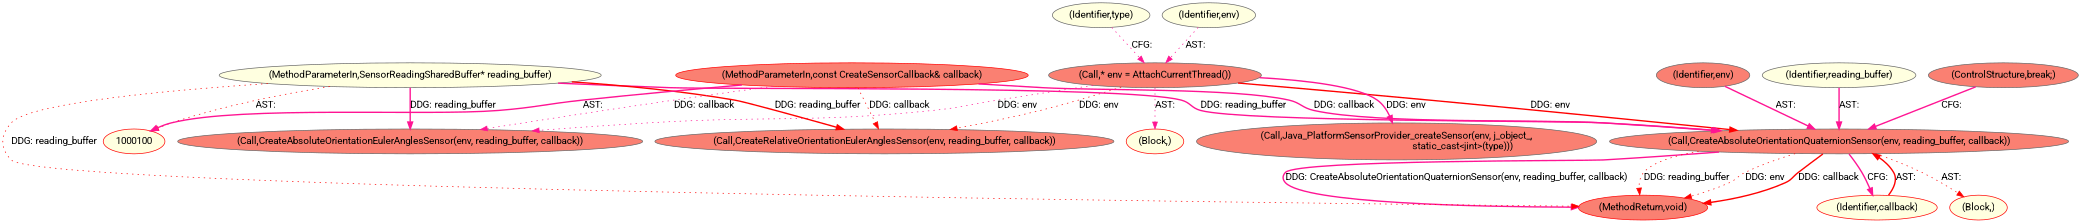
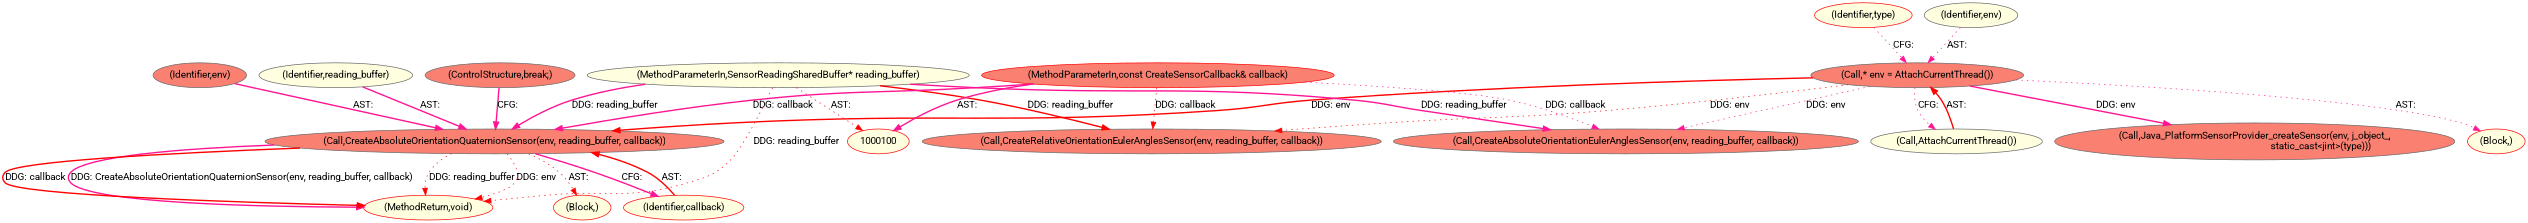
(1101, 15) -> (1863, 15)
none -> (1957, 141)
(1643, 208) -> (428, 208)
